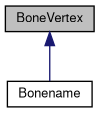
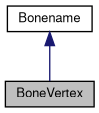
(50, 63) -> (50, 63)
